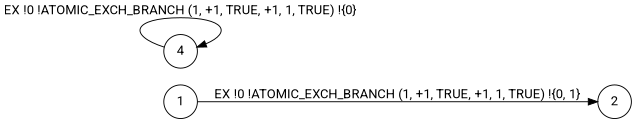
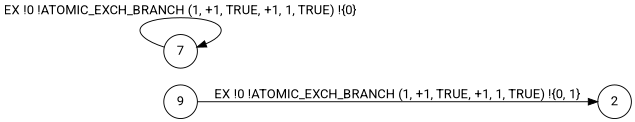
(181, 51) -> (181, 51)
(181, 102) -> (181, 102)
